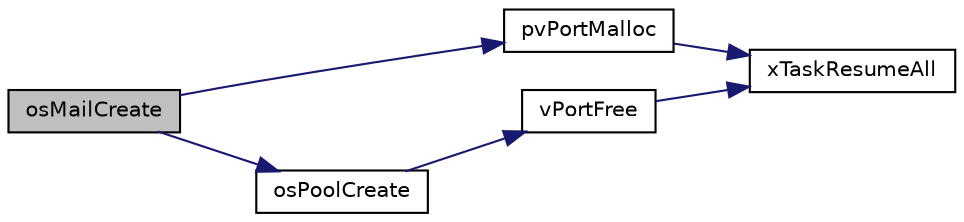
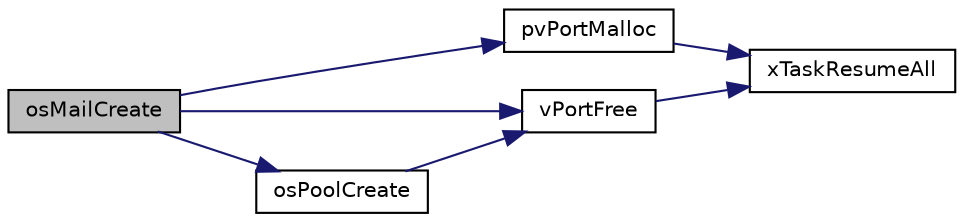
none -> (340, 111)
